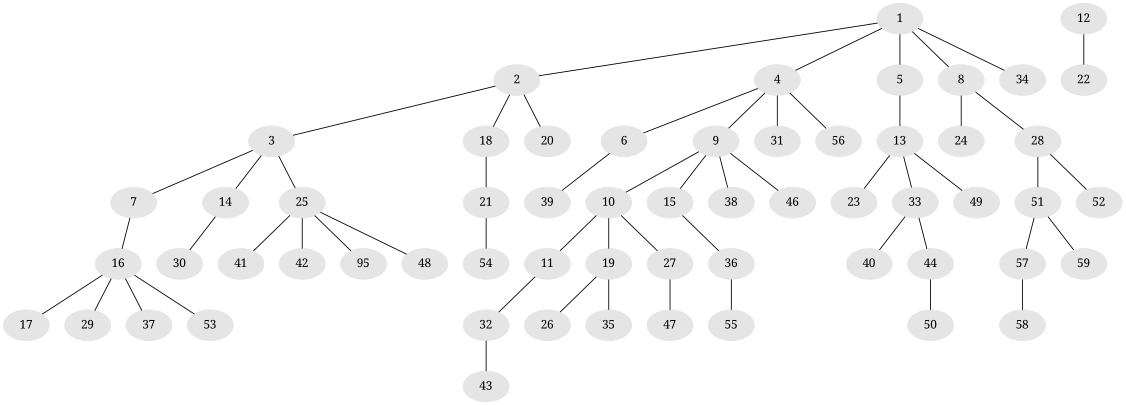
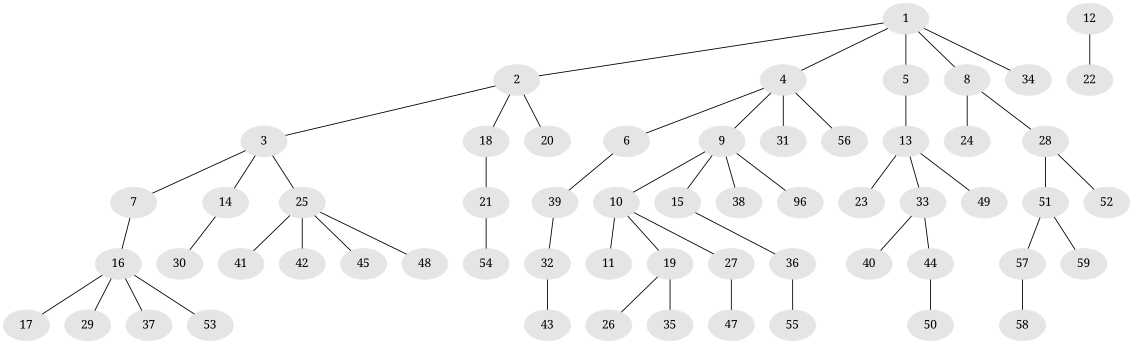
(793, 203) -> (800, 203)
(364, 264) -> (364, 264)
(517, 294) -> (551, 233)
